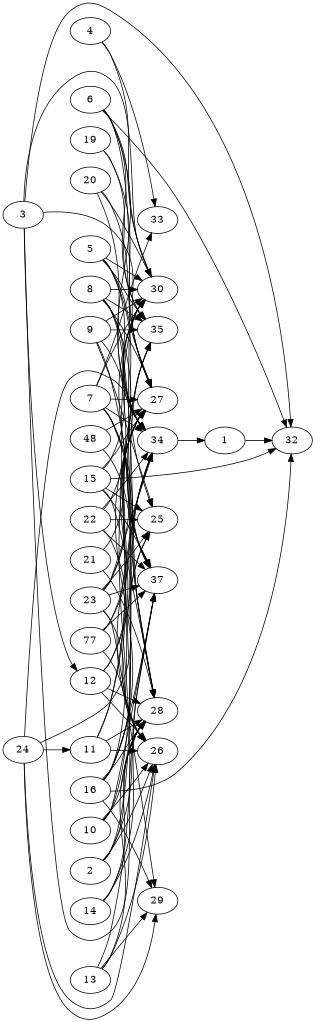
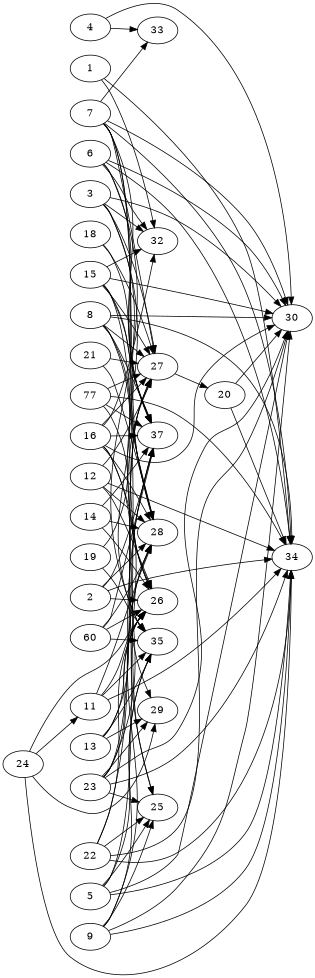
(128, 285) -> (188, 379)
(90, 439) -> (90, 234)
(188, 440) -> (252, 269)
(37, 482) -> (133, 391)
(101, 710) -> none
(90, 831) -> (90, 638)
